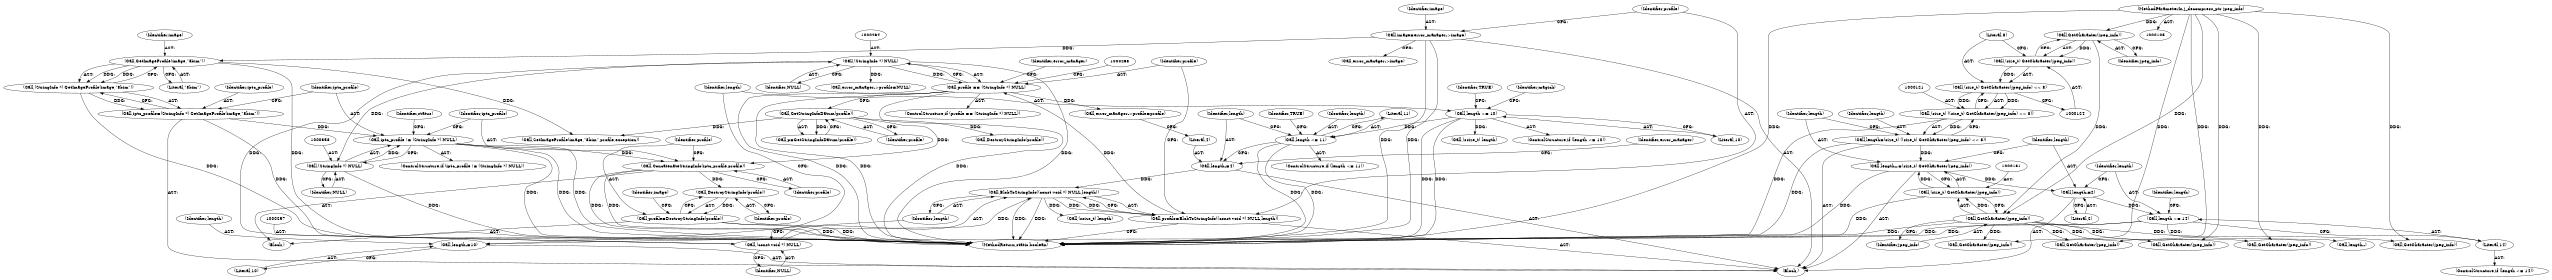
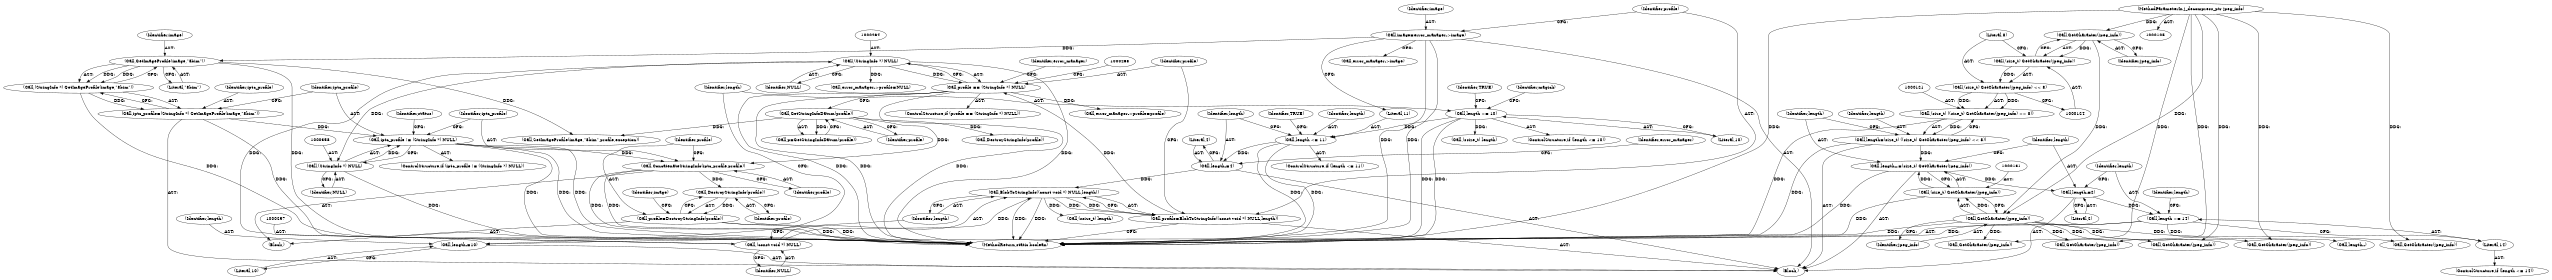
(1977, 101) -> none
(1351, 125) -> (1322, 69)
(1162, 127) -> (1209, 155)
(1244, 153) -> (1244, 153)
(1931, 232) -> (1931, 232)
